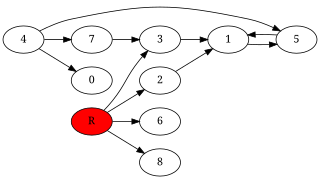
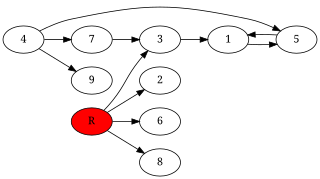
(191, 62) -> none
(92, 81) -> (92, 81)
